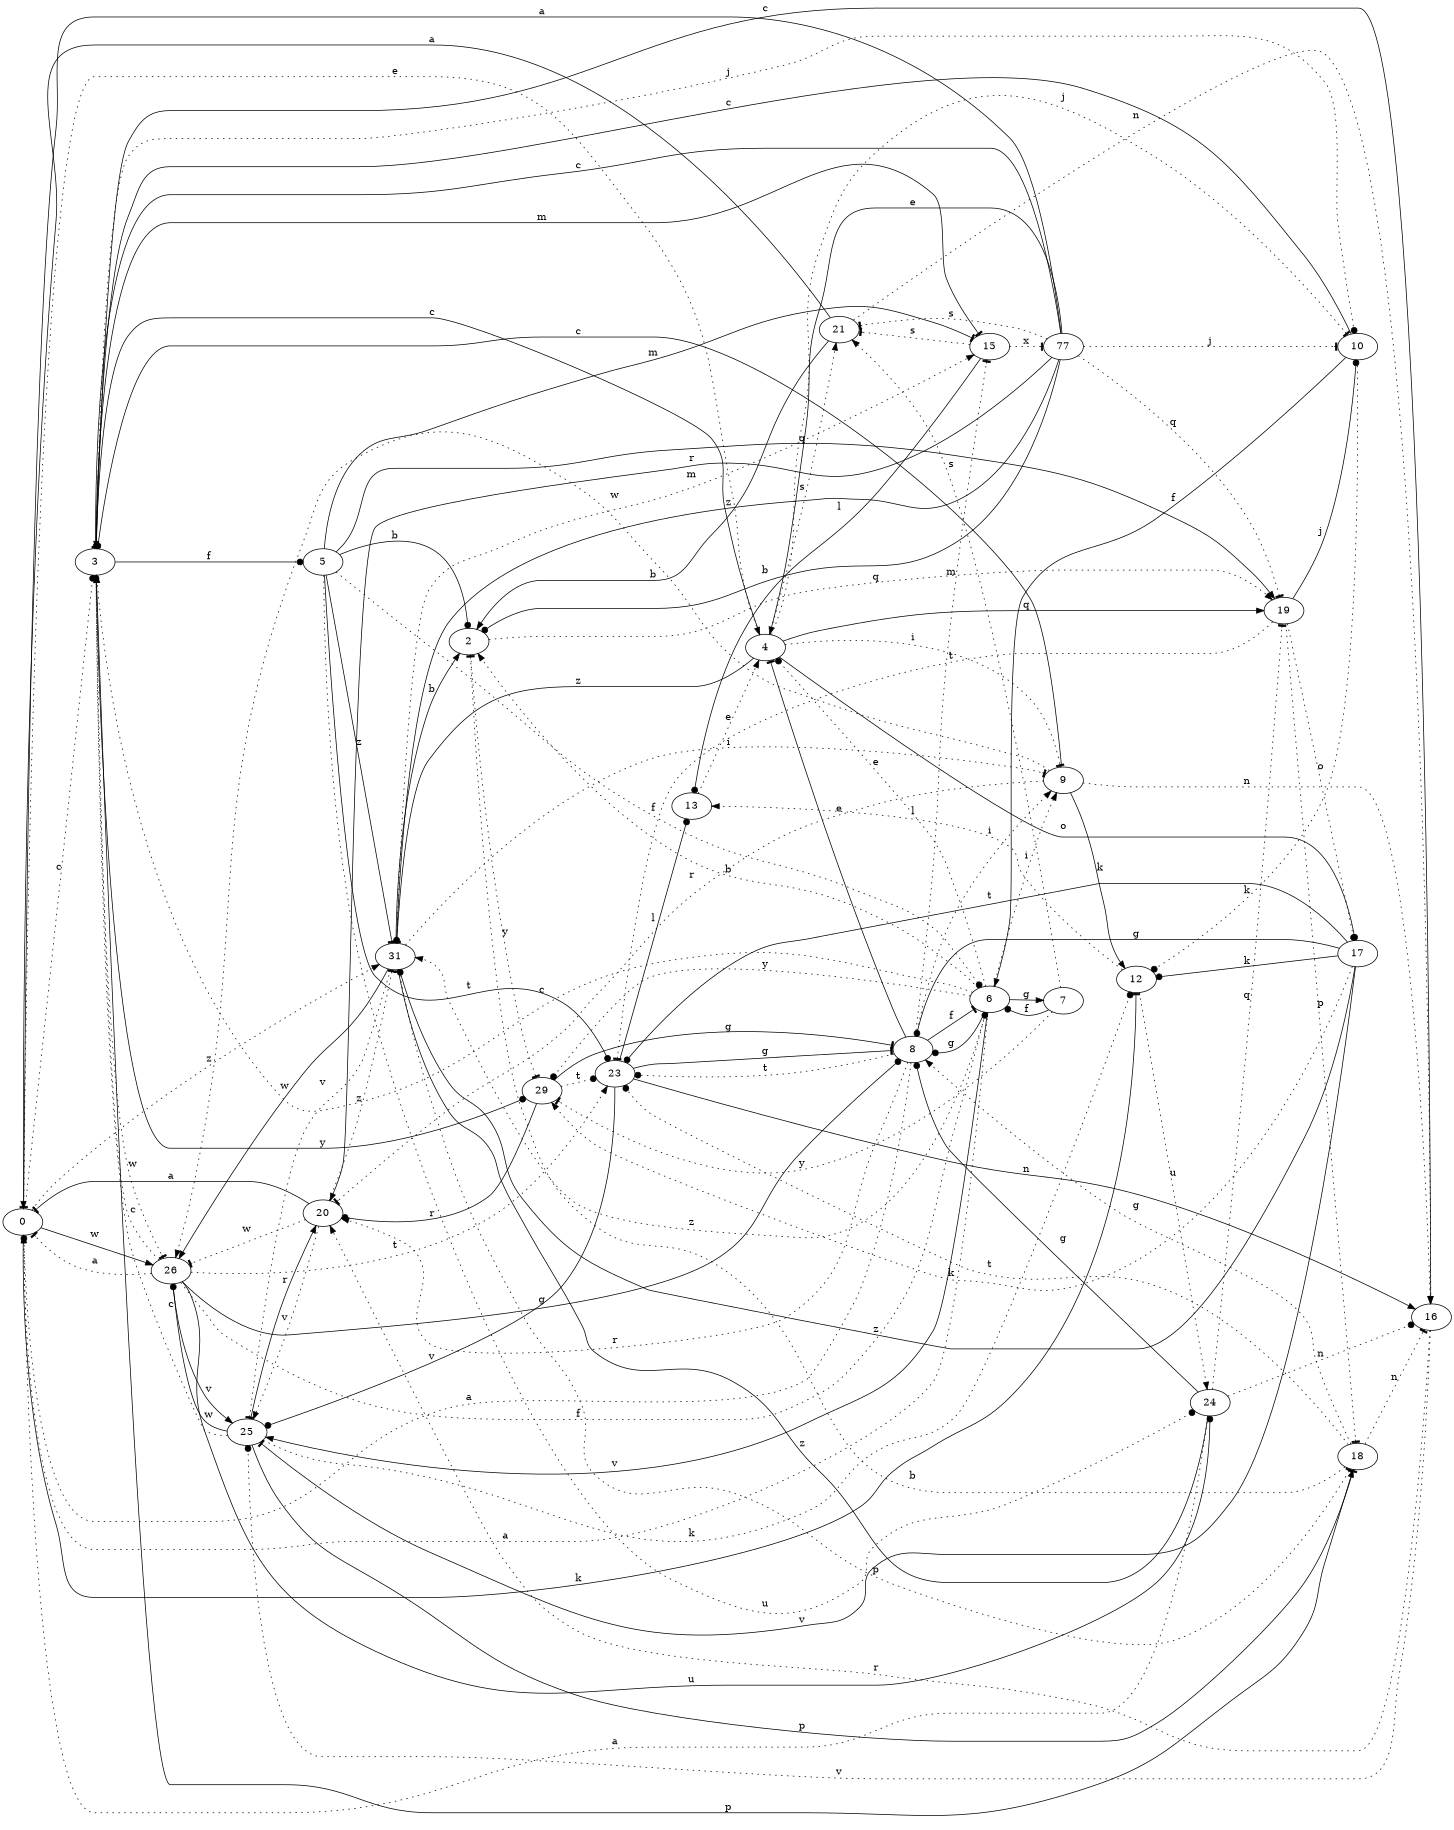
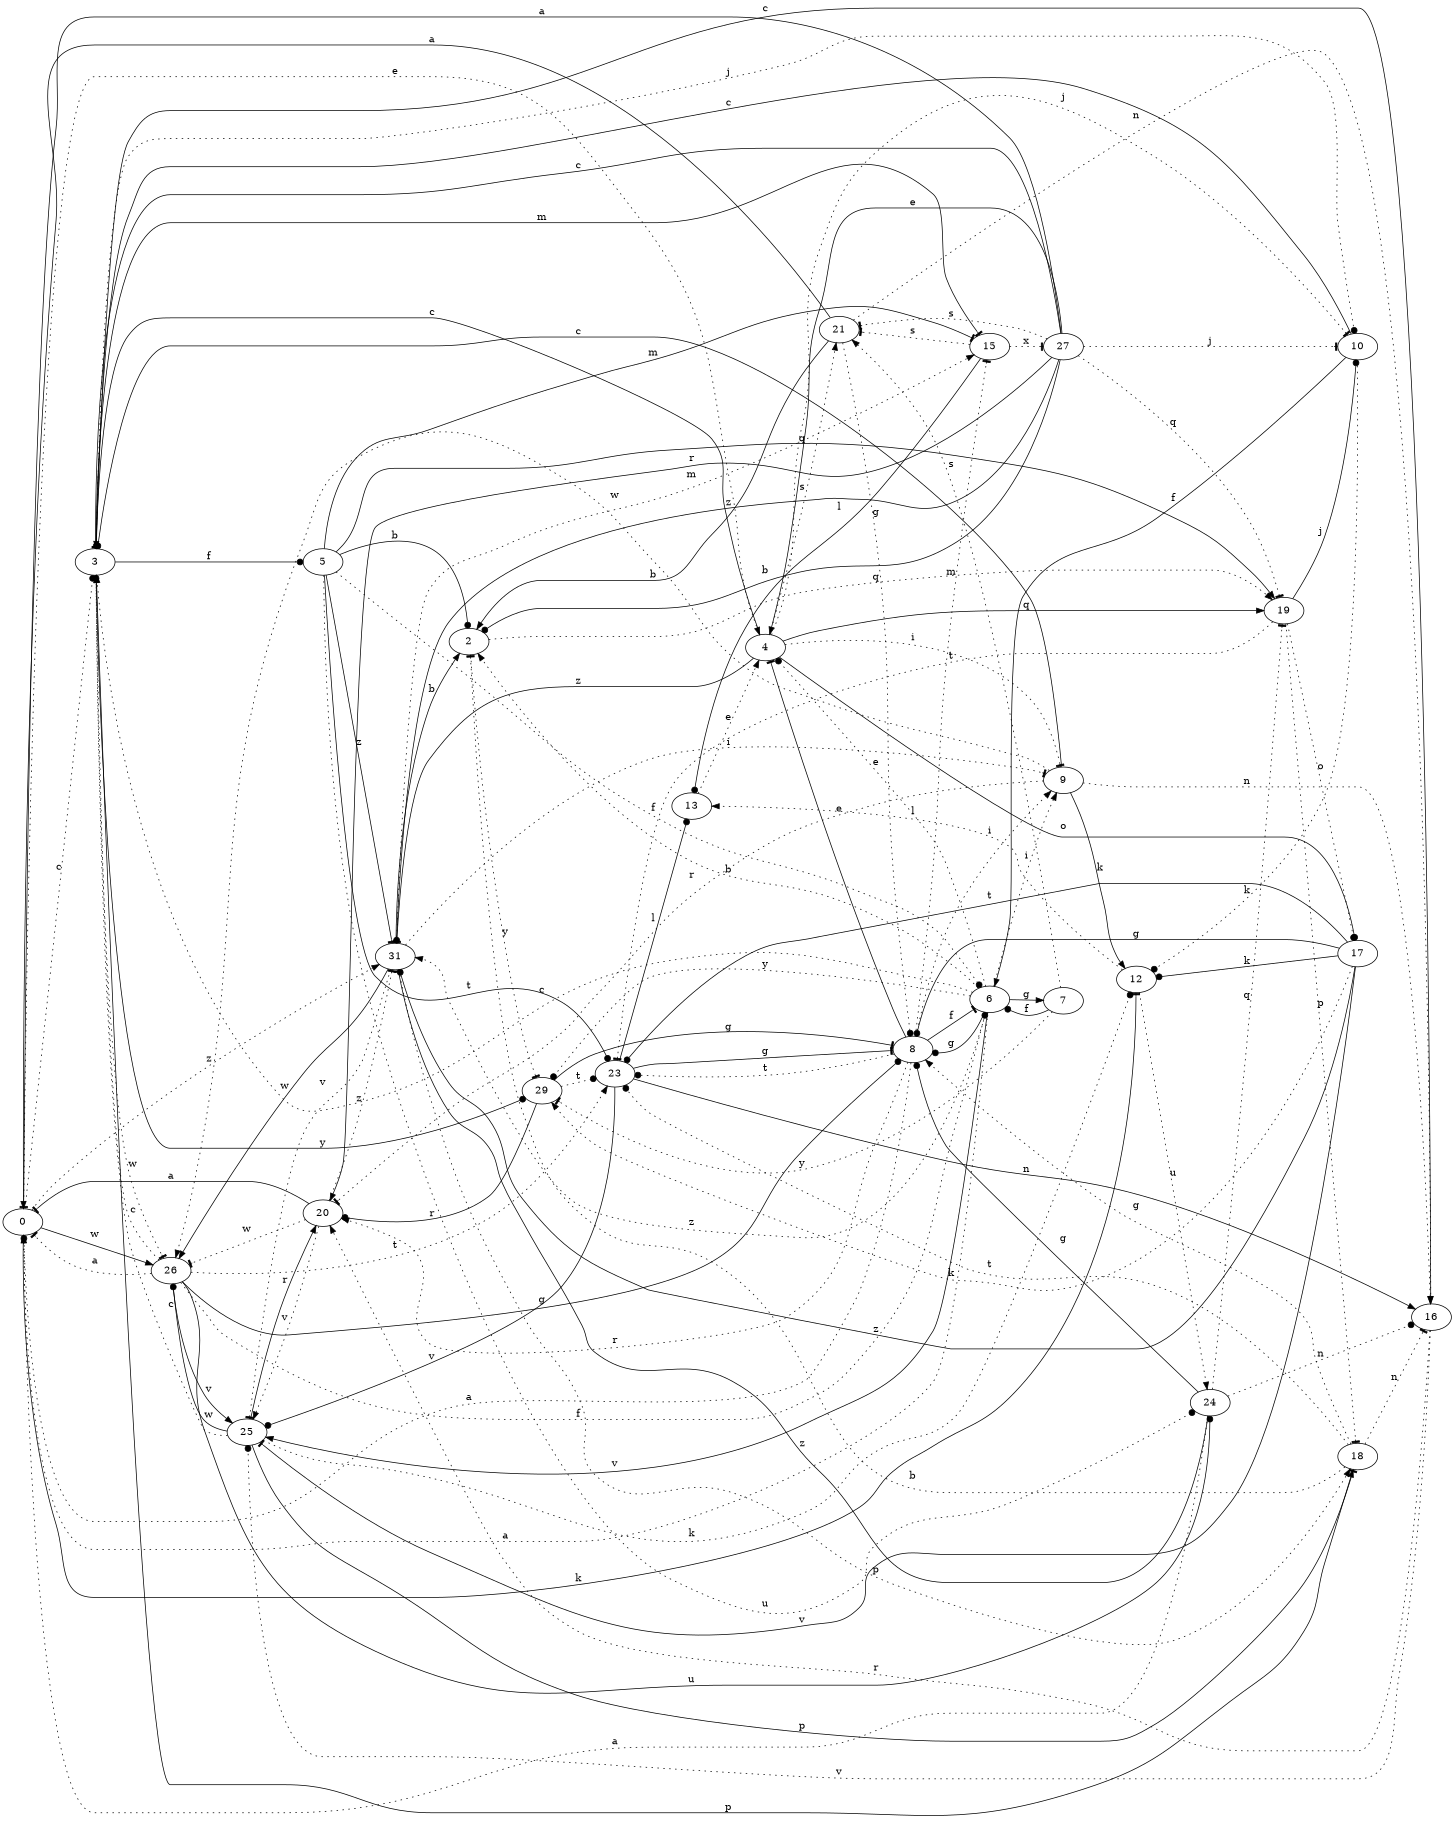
(1063, 347) -> (1063, 347)
none -> (887, 685)
(710, 1488) -> (710, 1488)
